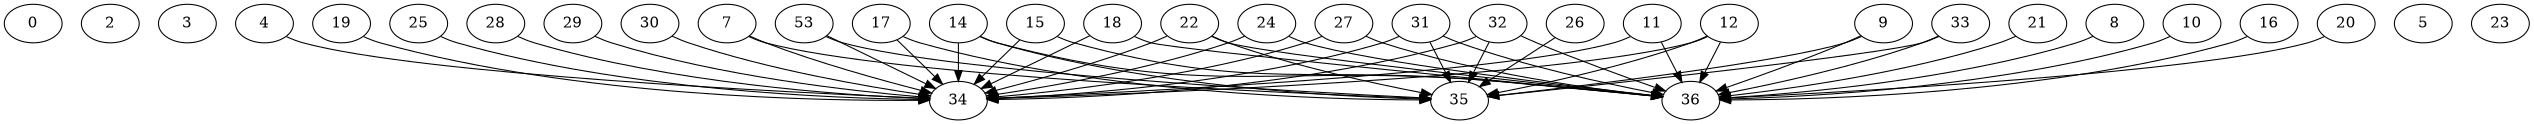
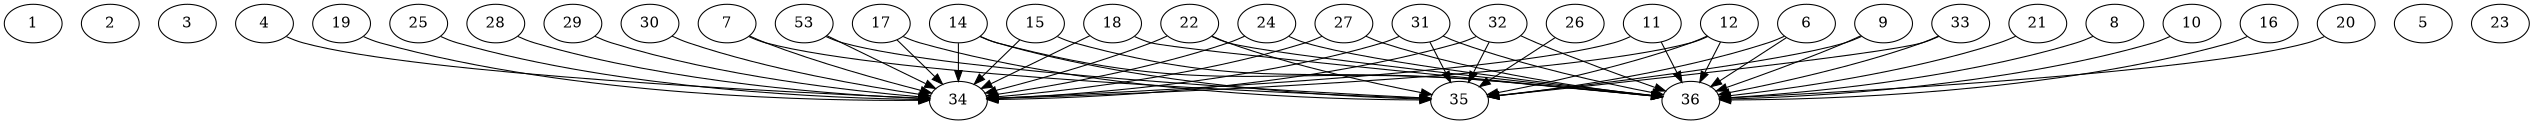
(33, 24) -> (33, 24)
none -> (1806, 24)
